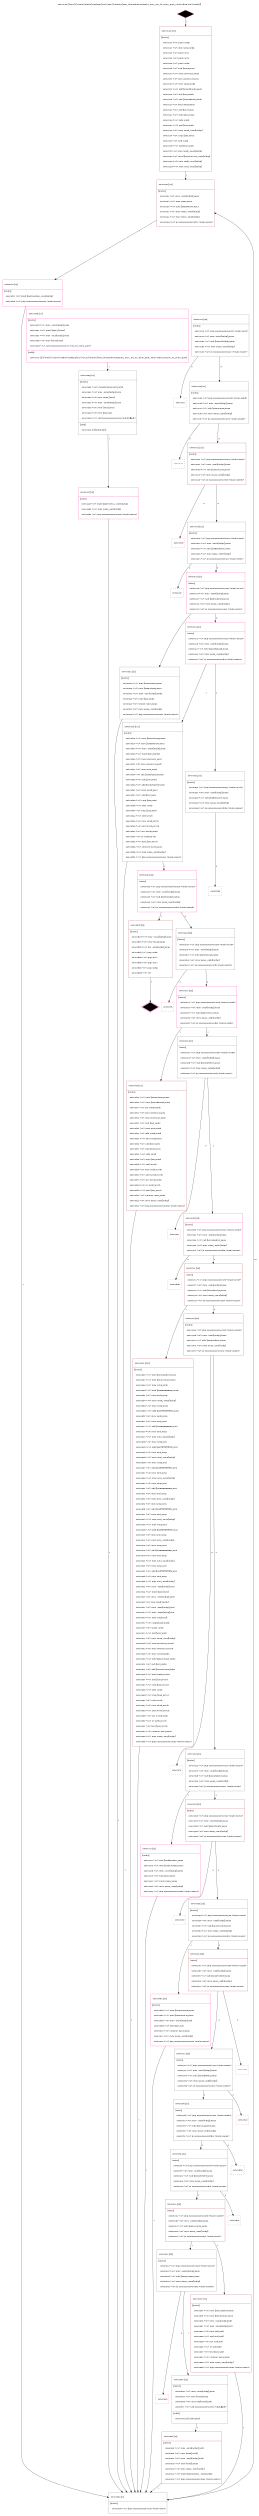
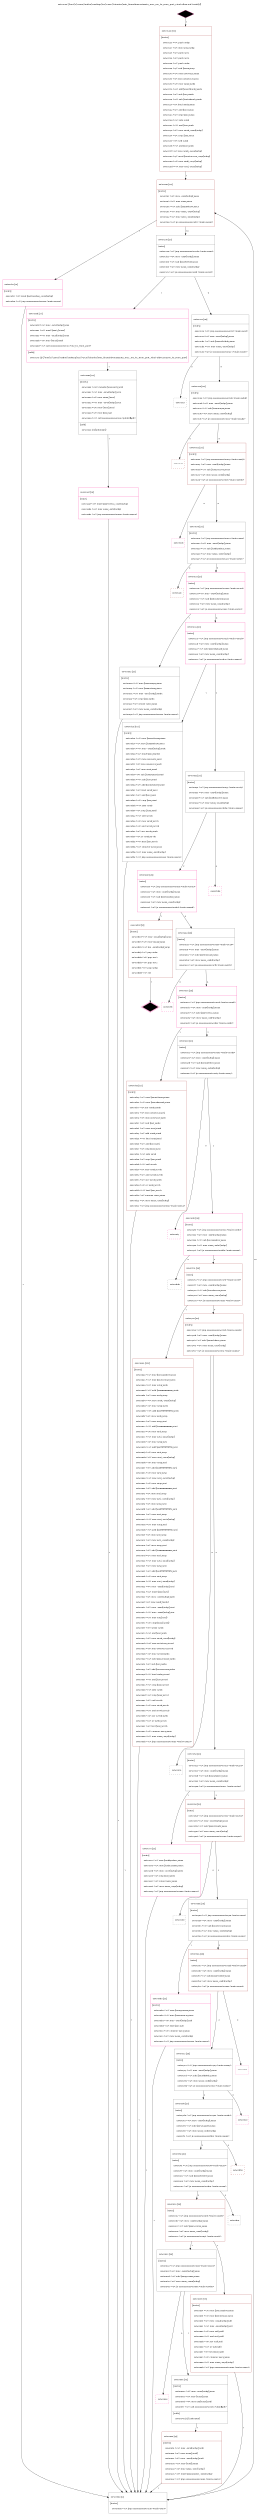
none -> (186, 256)
(163, 865) -> (194, 841)
